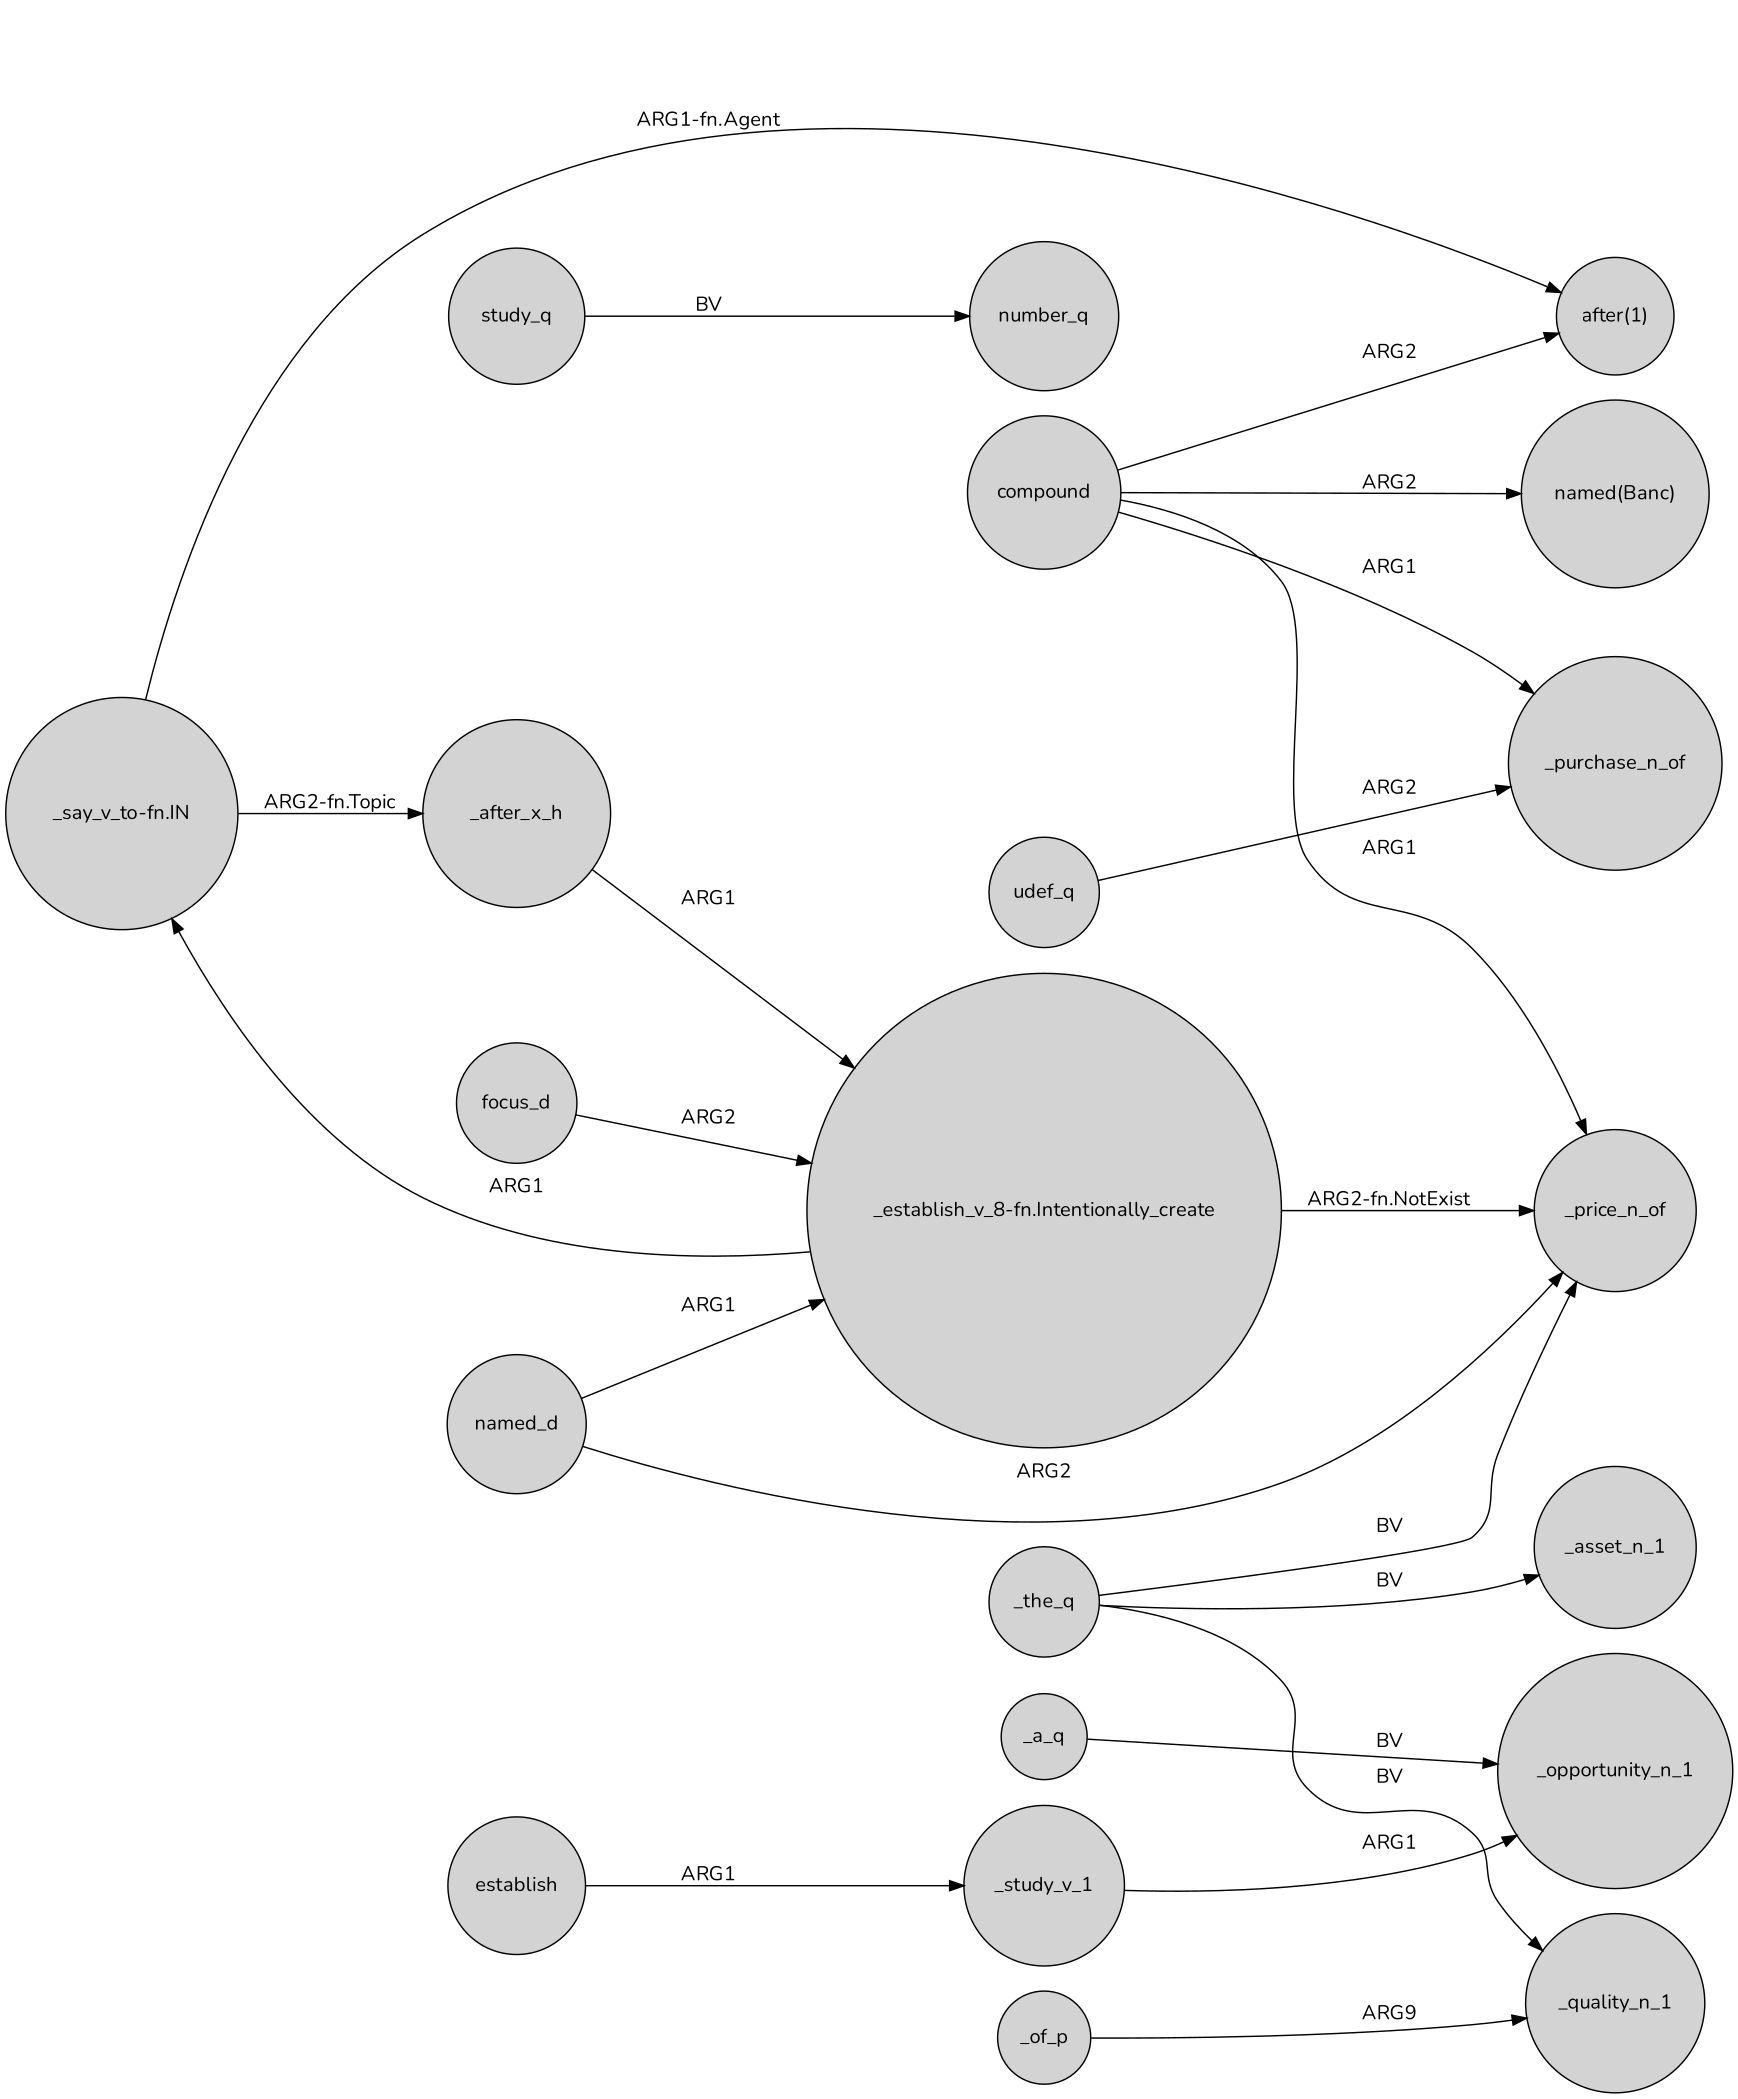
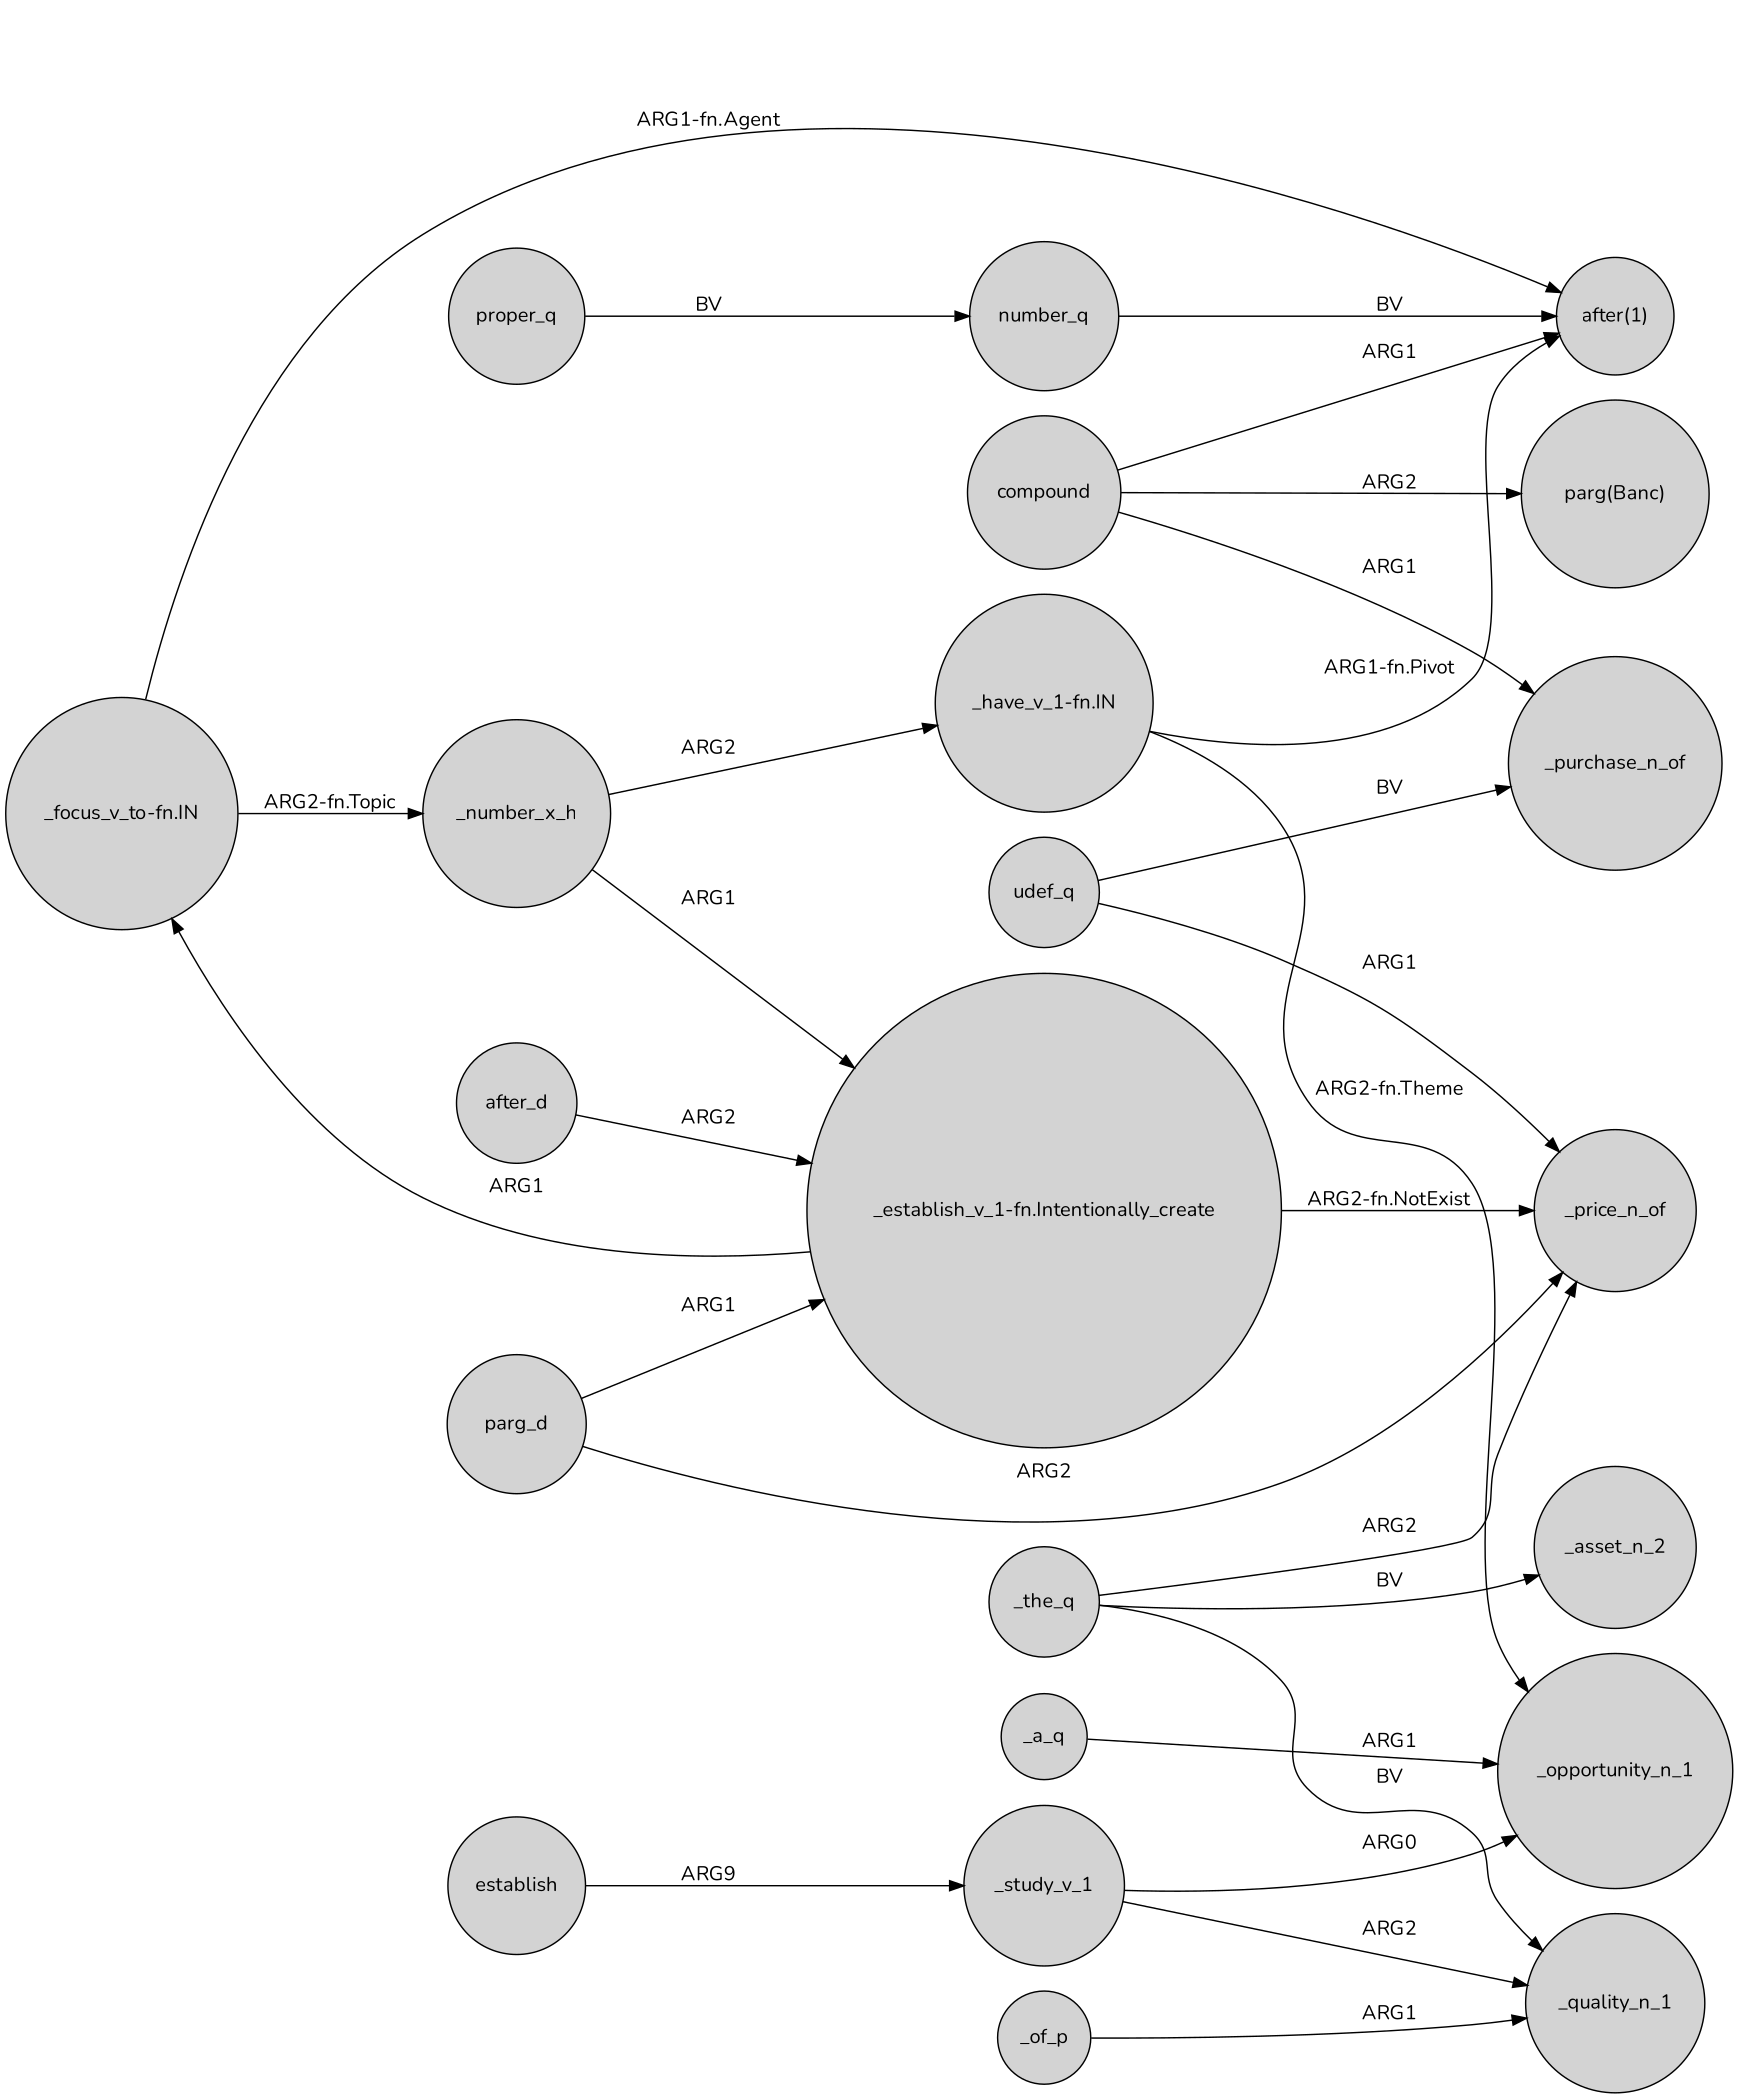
(517, 316) -> (517, 316)
none -> (1330, 316)
(1390, 353) -> (1390, 353)
(1615, 494) -> (1615, 494)
none -> (1044, 703)
(1390, 788) -> (1390, 788)
(122, 814) -> (122, 814)
(517, 814) -> (517, 814)
(1297, 826) -> (1342, 988)
(517, 1103) -> (517, 1103)
(1044, 1211) -> (1044, 1211)
(517, 1424) -> (517, 1424)
(1390, 1527) -> (1390, 1527)
(1615, 1547) -> (1615, 1547)
(1390, 1742) -> (1390, 1742)
(1390, 1843) -> (1390, 1843)
(709, 1875) -> (709, 1875)
none -> (1318, 1942)
(1390, 2014) -> (1390, 2014)
